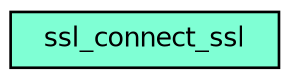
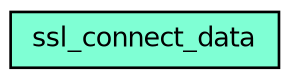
(145, 40) -> (145, 40)
